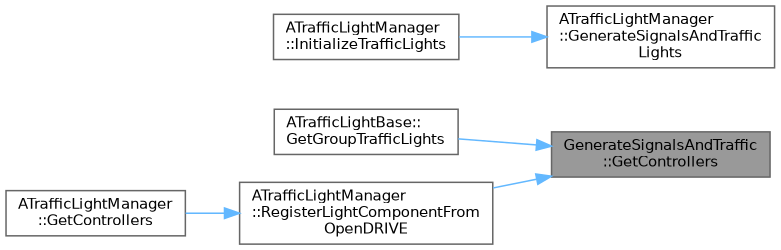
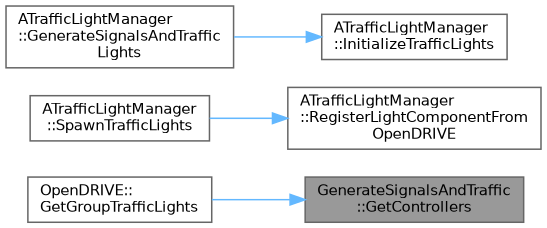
(496, 37) -> (270, 37)
(366, 132) -> (120, 200)
(515, 184) -> none
(96, 213) -> (120, 118)
